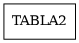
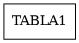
(40, 22) -> (40, 22)
